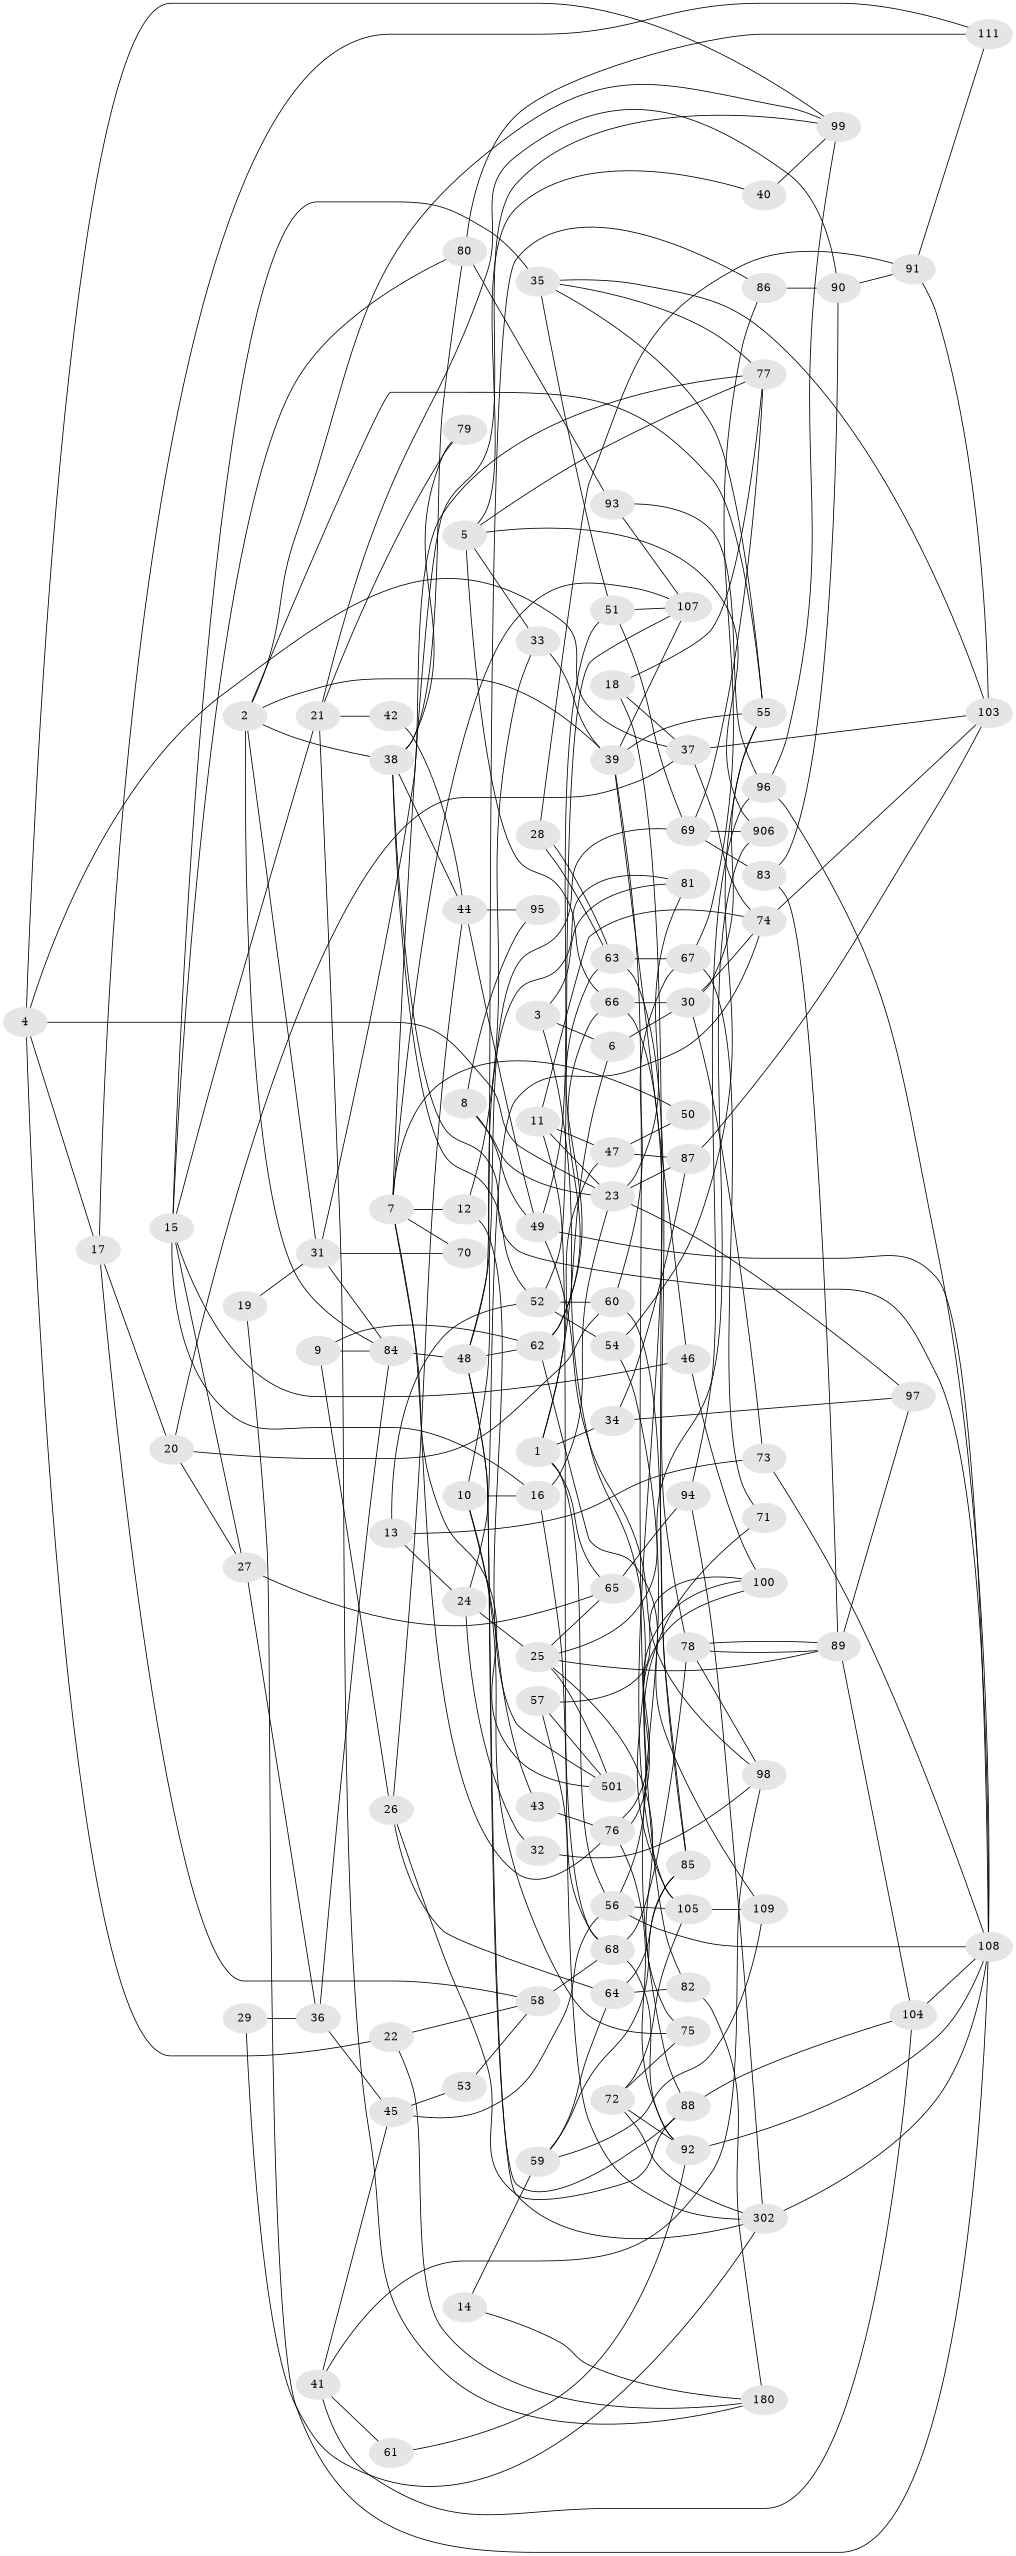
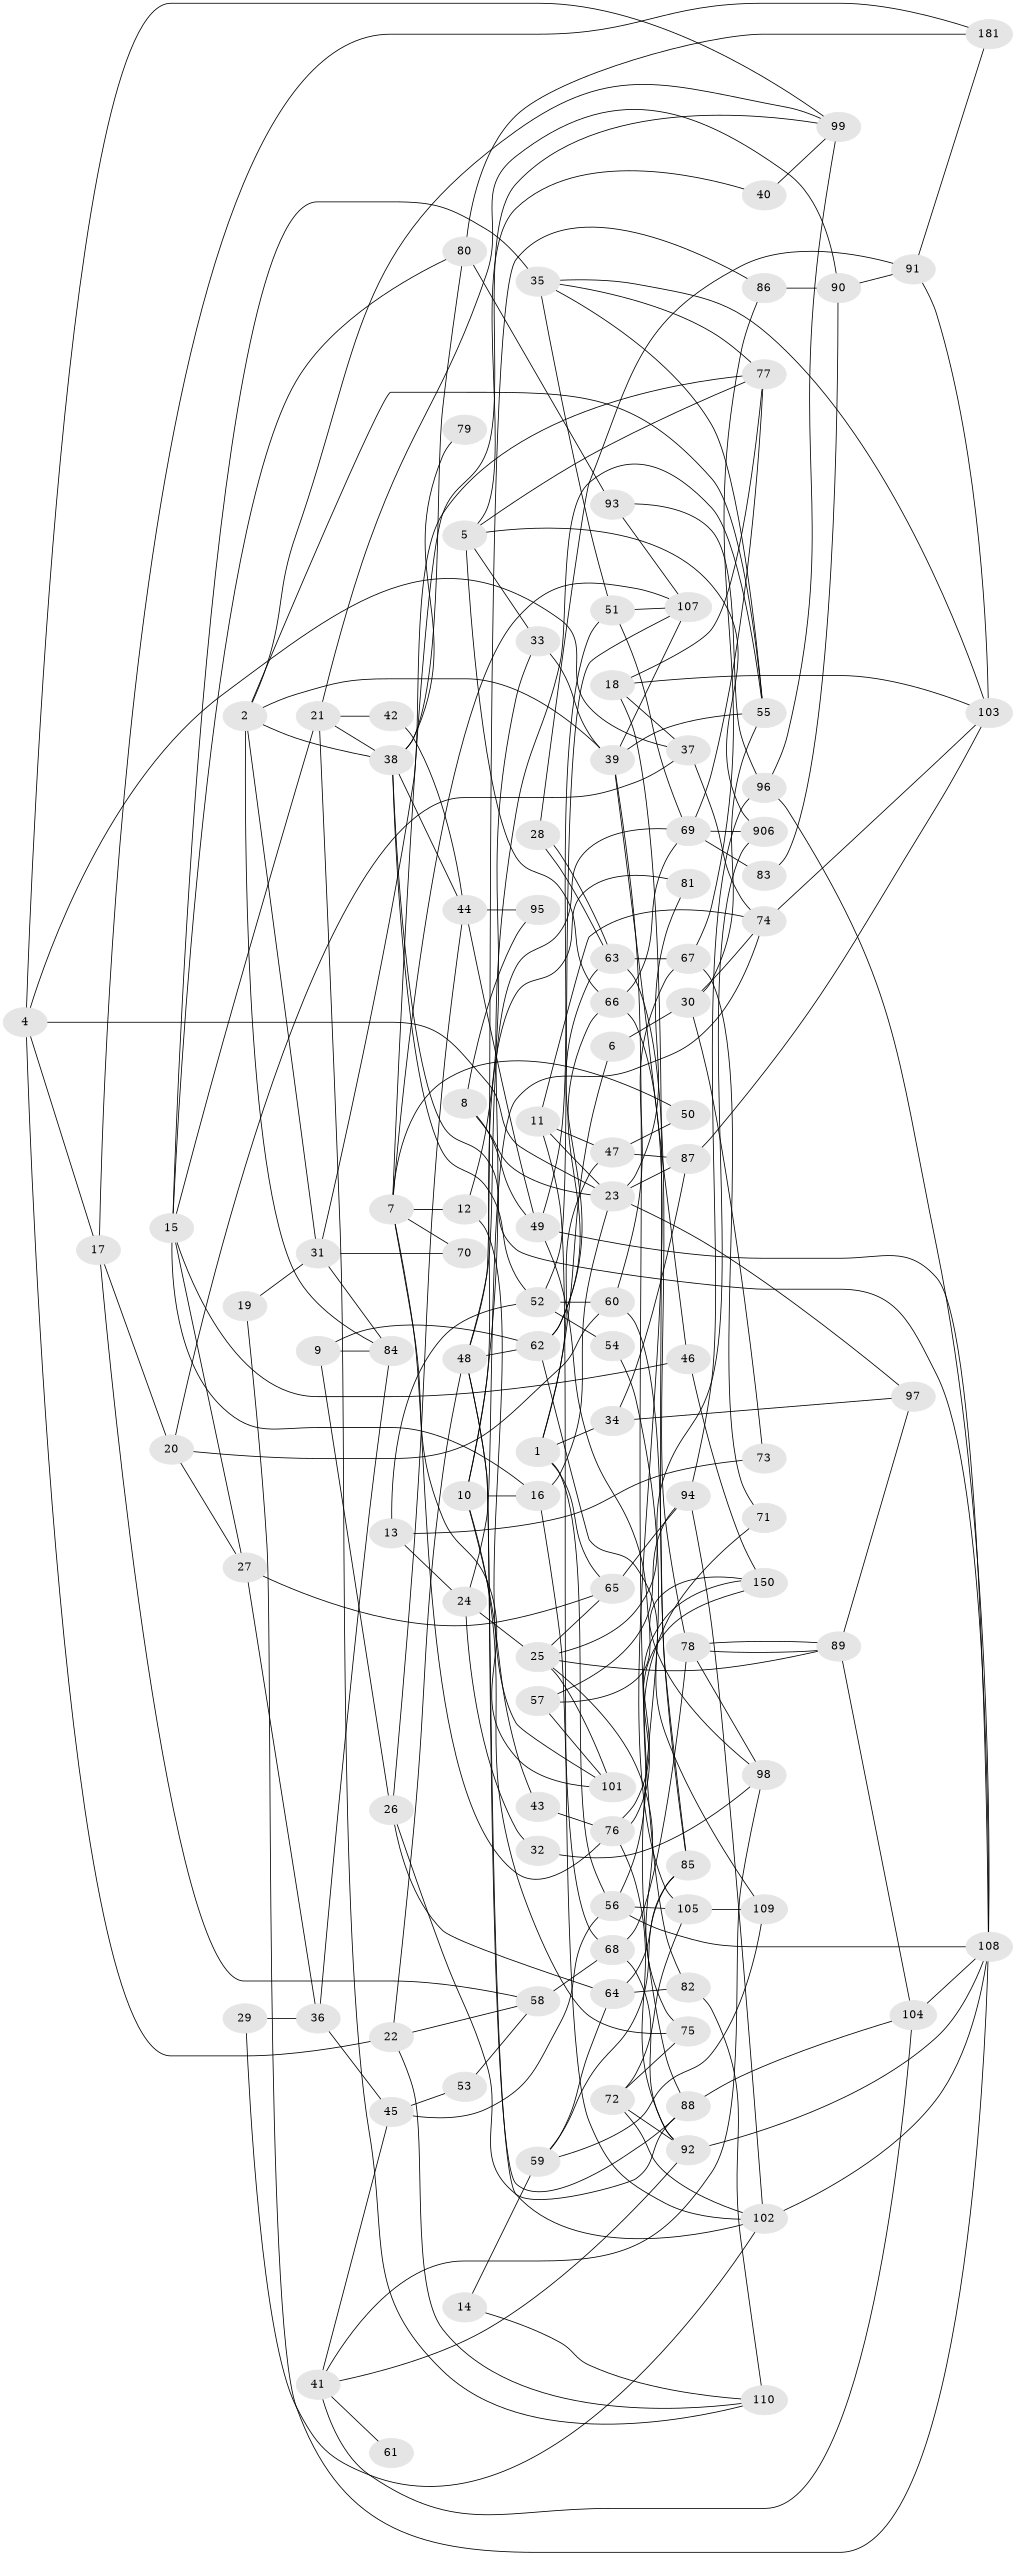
(989, 34) -> (989, 34)
(382, 569) -> (355, 738)
(838, 732) -> (812, 676)
(650, 1003) -> (651, 930)
(538, 1016) -> none
(732, 1041) -> (517, 808)
(822, 1238) -> none
(436, 1356) -> (423, 1697)
(764, 1583) -> (764, 1583)
(893, 1696) -> none
(613, 1787) -> (613, 1787)
(561, 1789) -> (634, 1640)
(764, 2219) -> (764, 2219)
(600, 2358) -> (527, 2303)
(764, 2400) -> (764, 2400)
